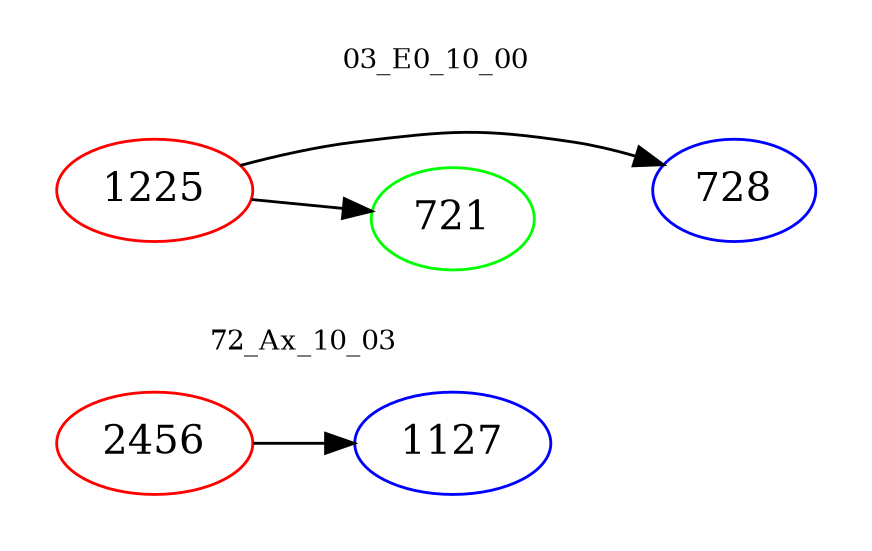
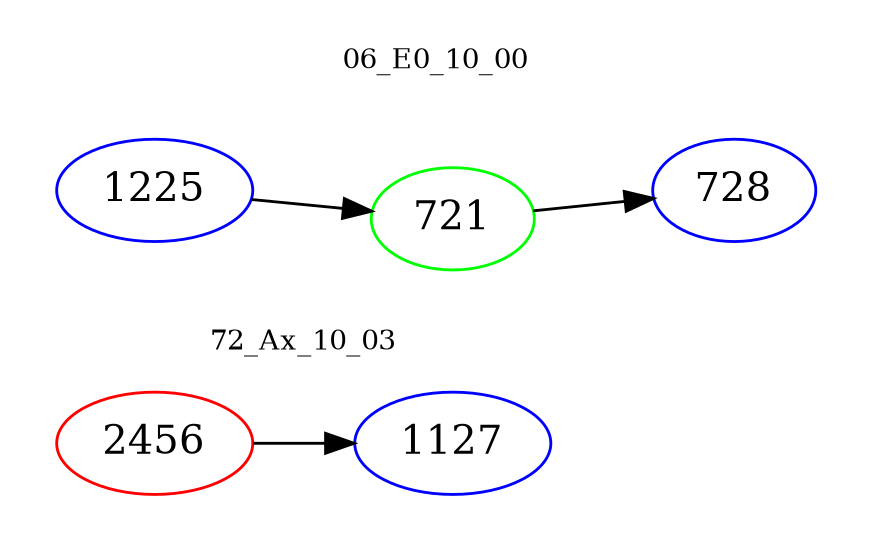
(436, 61) -> (436, 61)
(437, 133) -> (579, 206)
(155, 190) -> (155, 190)
